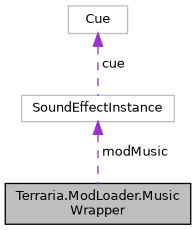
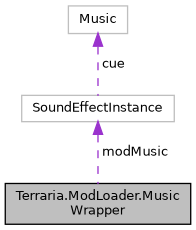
(98, 20) -> (98, 20)
